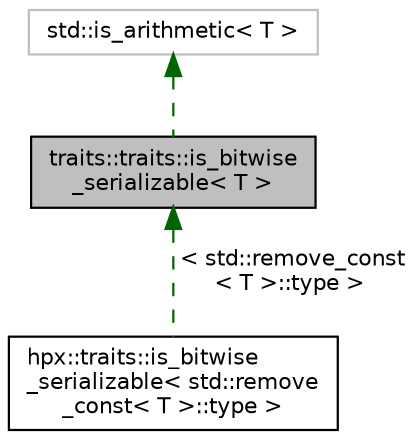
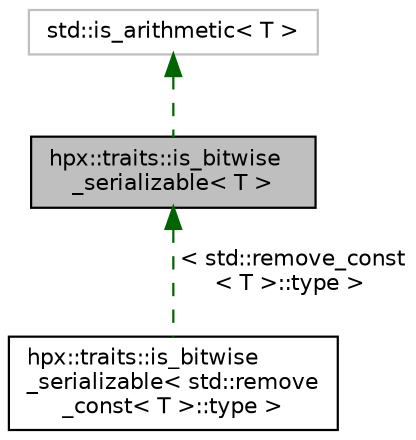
(173, 172) -> (173, 172)
